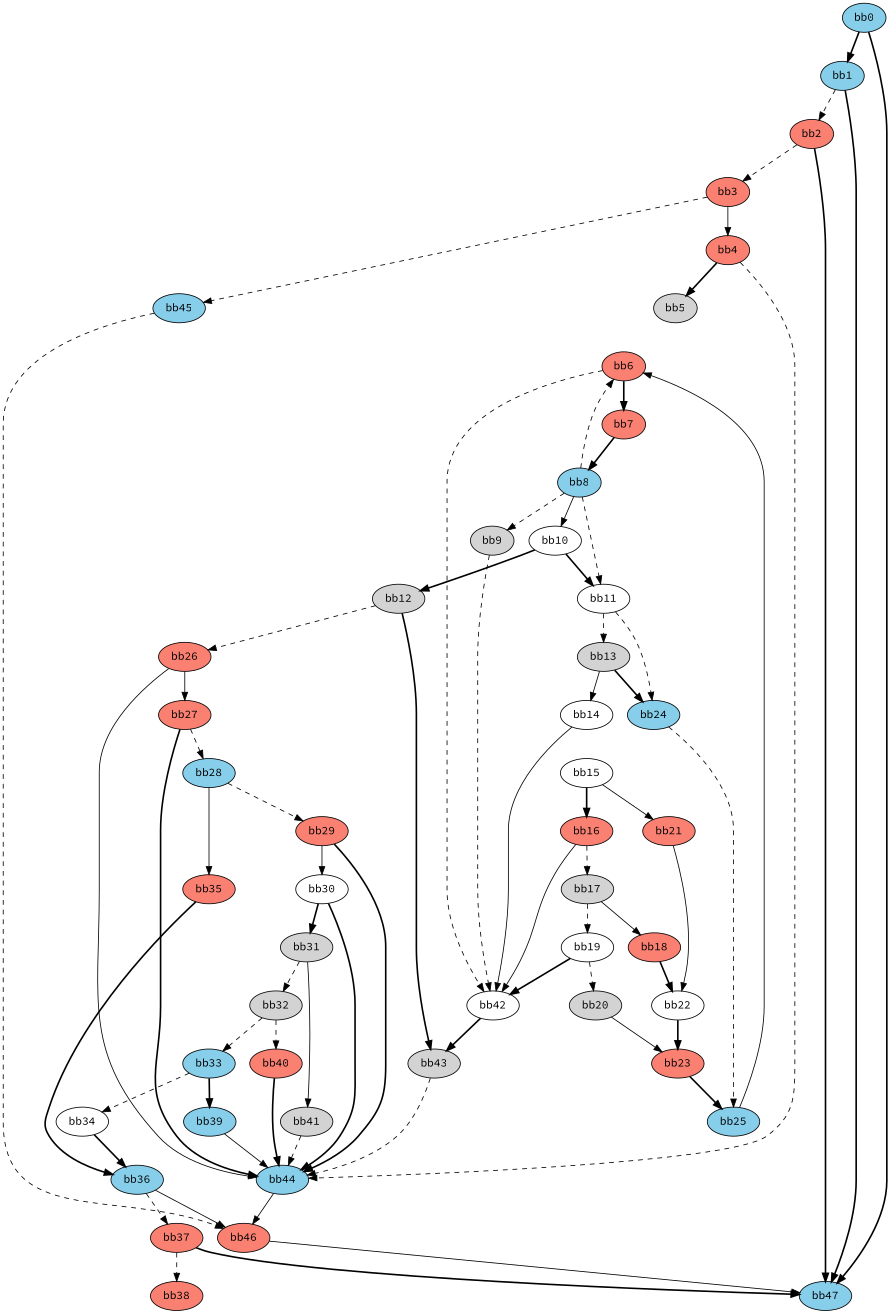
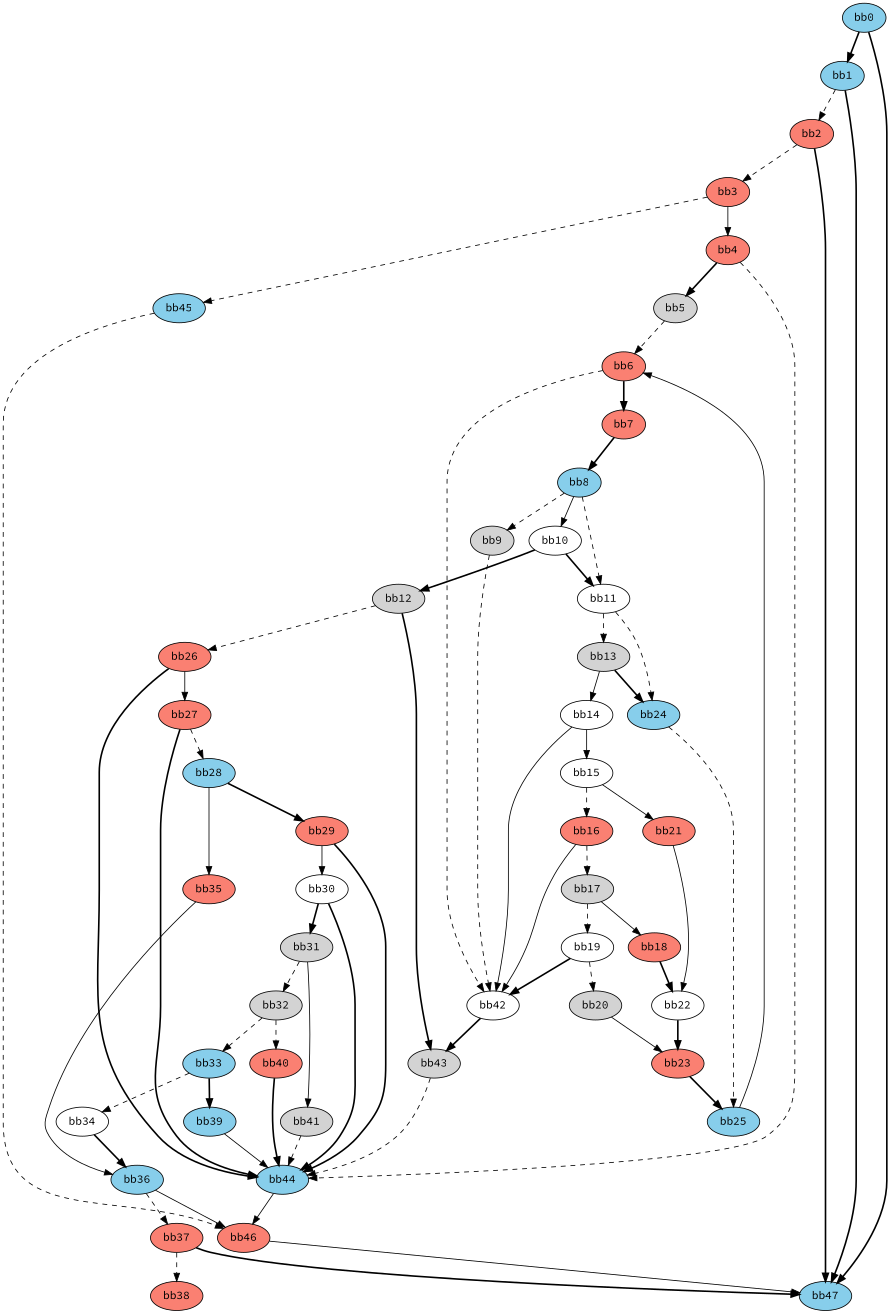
(589, 425) -> (652, 334)
none -> (587, 740)
(587, 798) -> (587, 798)
(262, 800) -> (262, 800)
(98, 948) -> (98, 948)
(83, 1037) -> (83, 1037)
